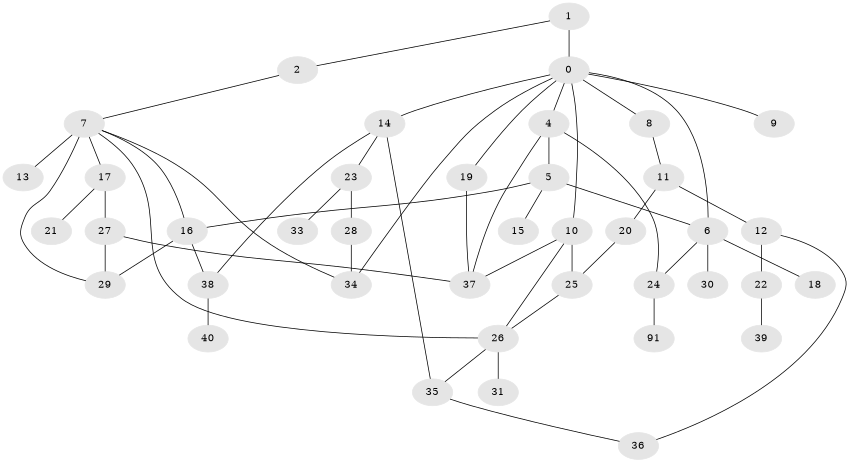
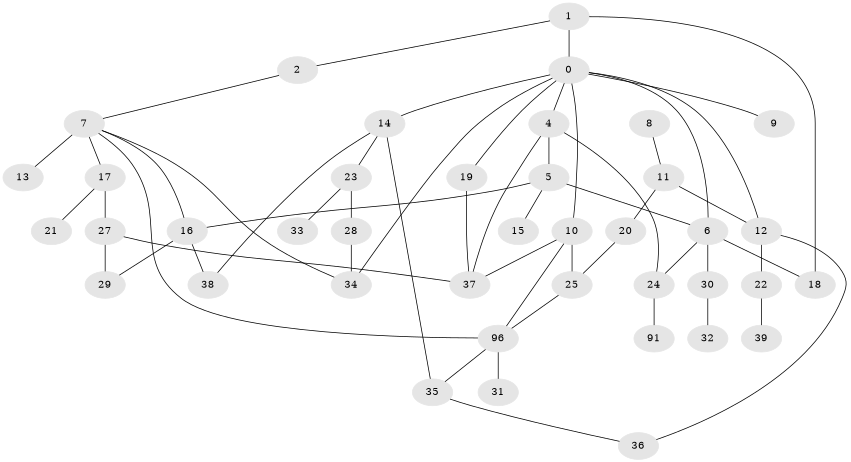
none -> (790, 67)
(609, 97) -> (699, 115)
(24, 219) -> none
(208, 339) -> none
(498, 339) -> (498, 339)
none -> (708, 339)
